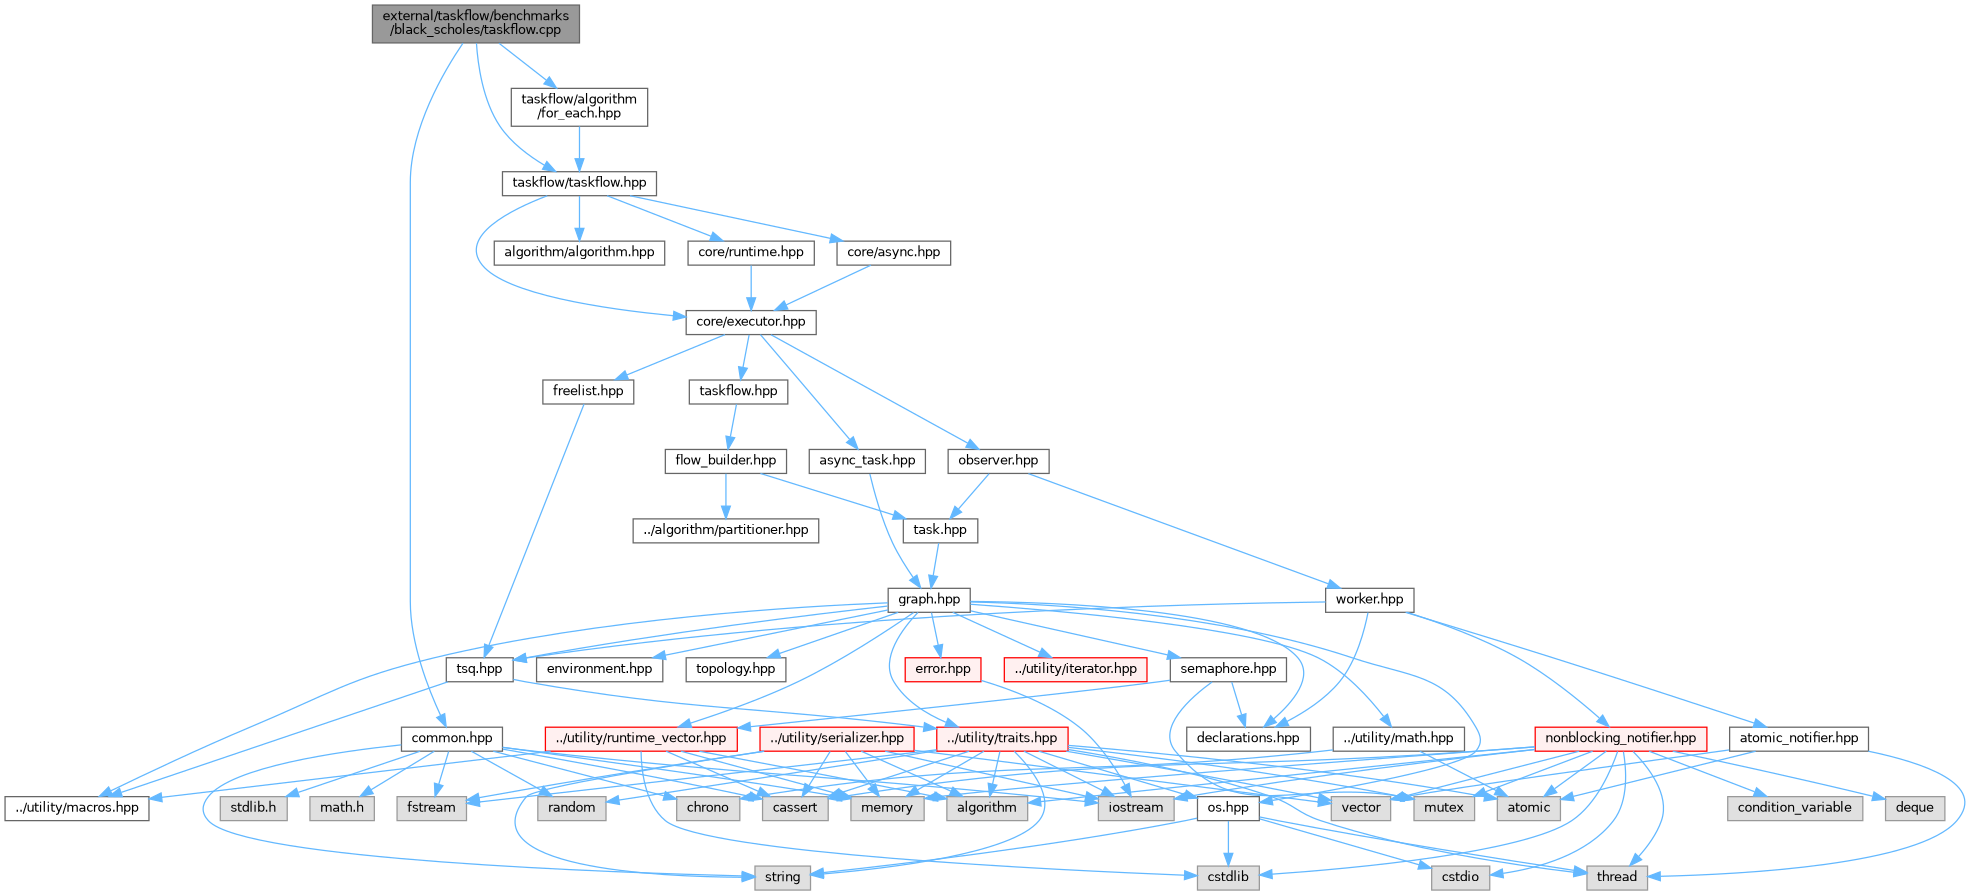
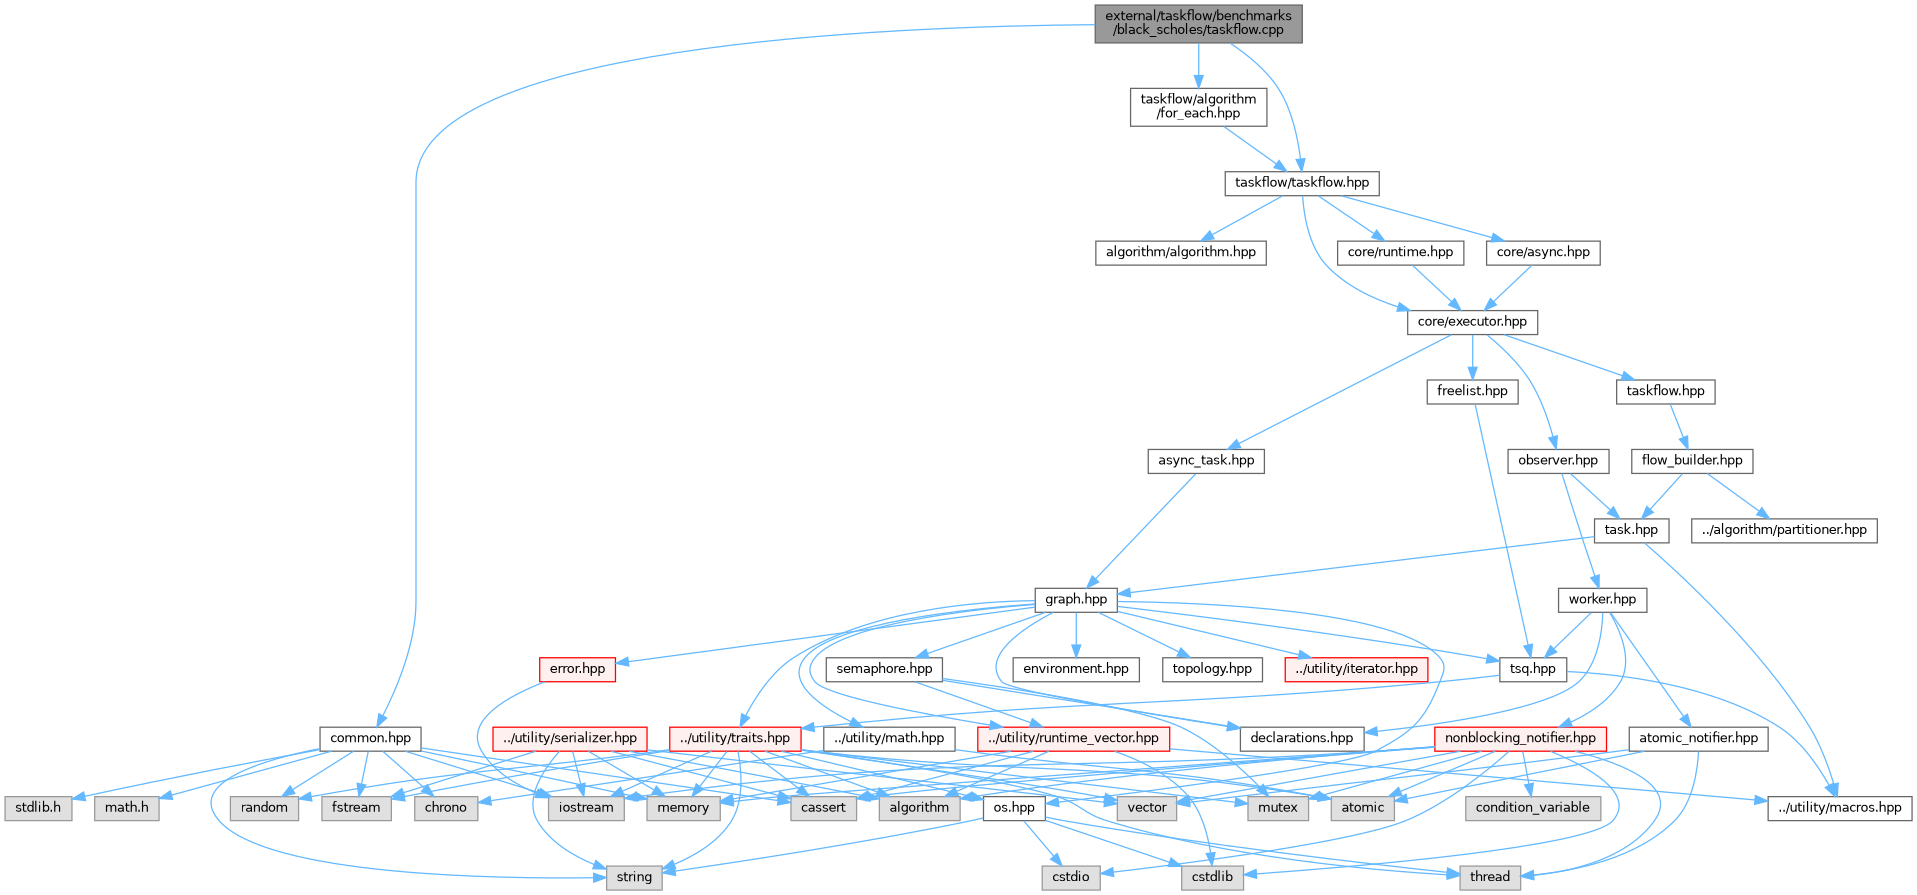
(507, 643) -> (1754, 653)
(1915, 809) -> none
